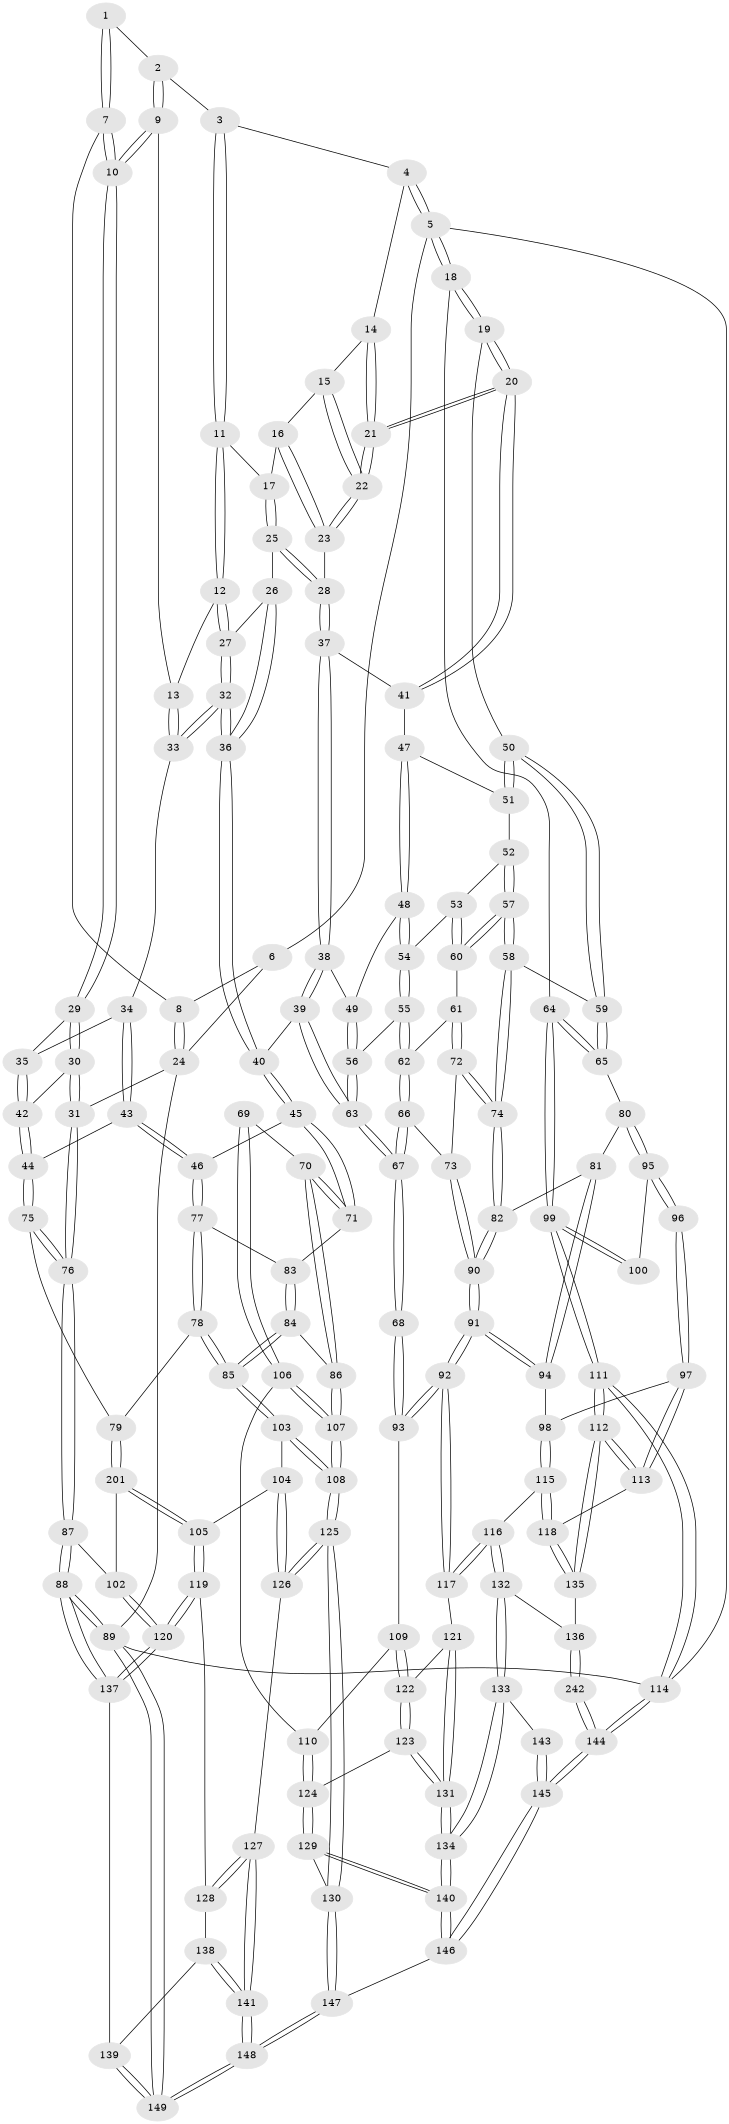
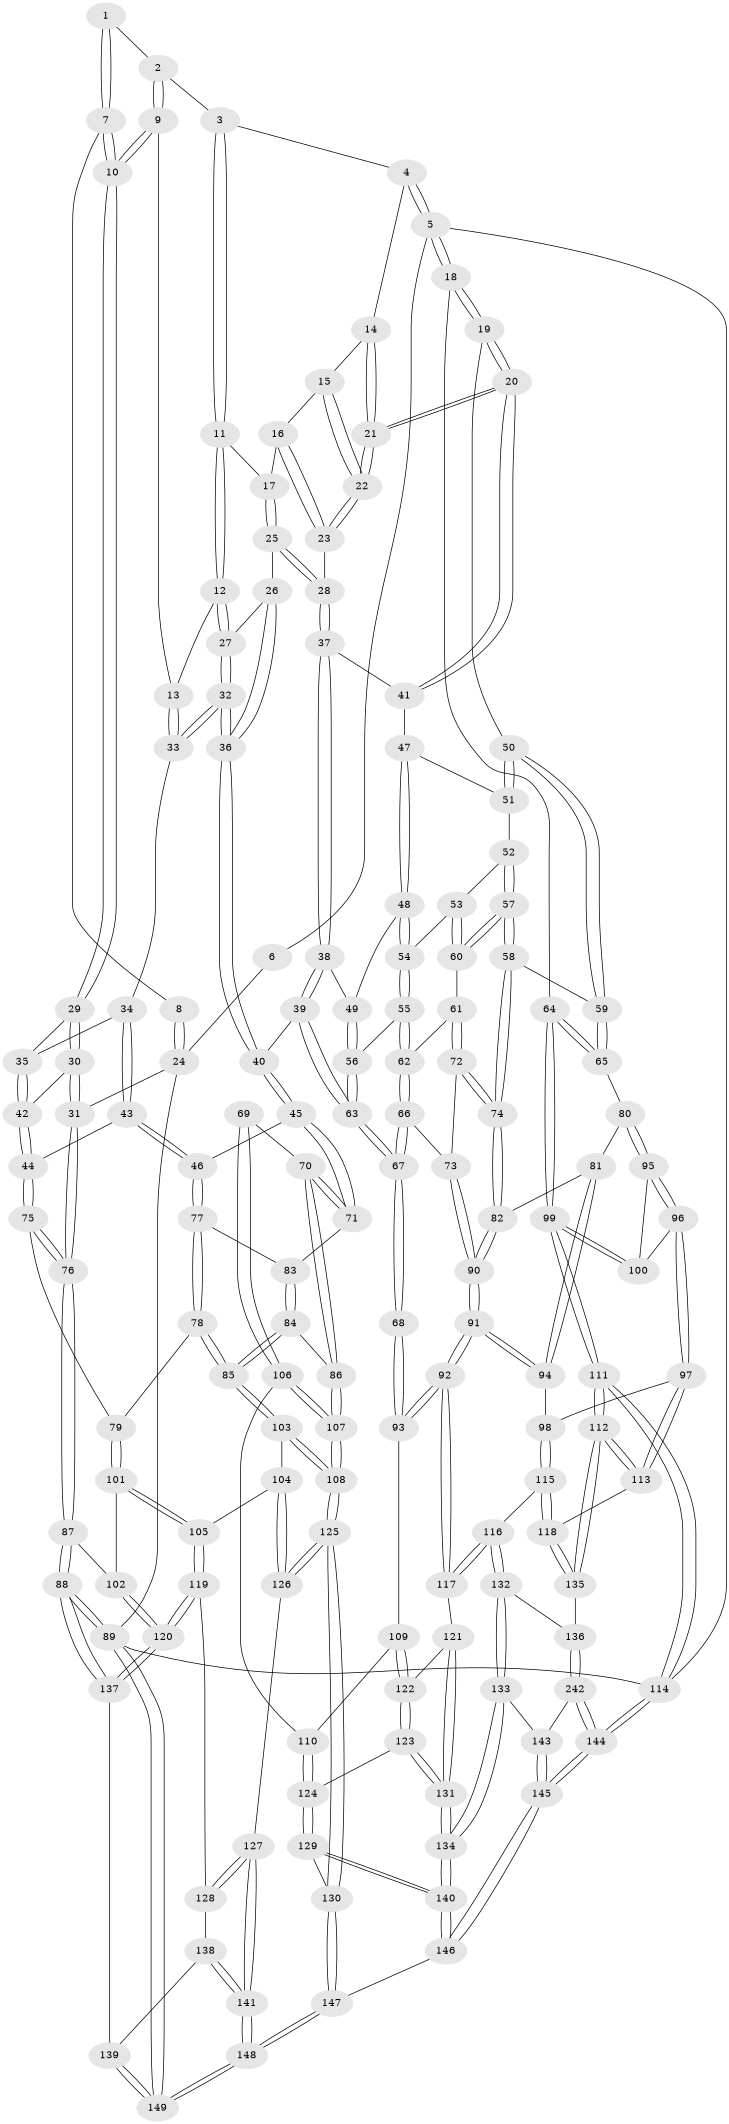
(227, 983) -> none
none -> (659, 1245)
(116, 1480) -> (116, 1480)
none -> (559, 1716)
